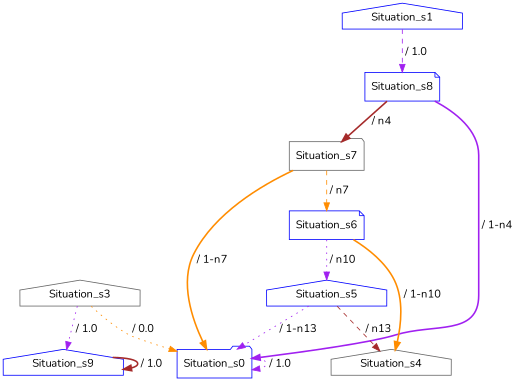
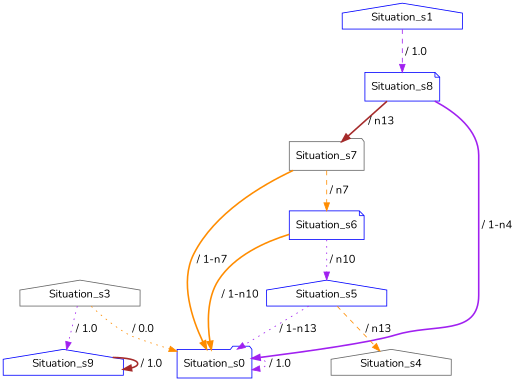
(380, 121) -> (380, 121)
(395, 282) -> (225, 271)
(356, 326) -> (356, 326)
